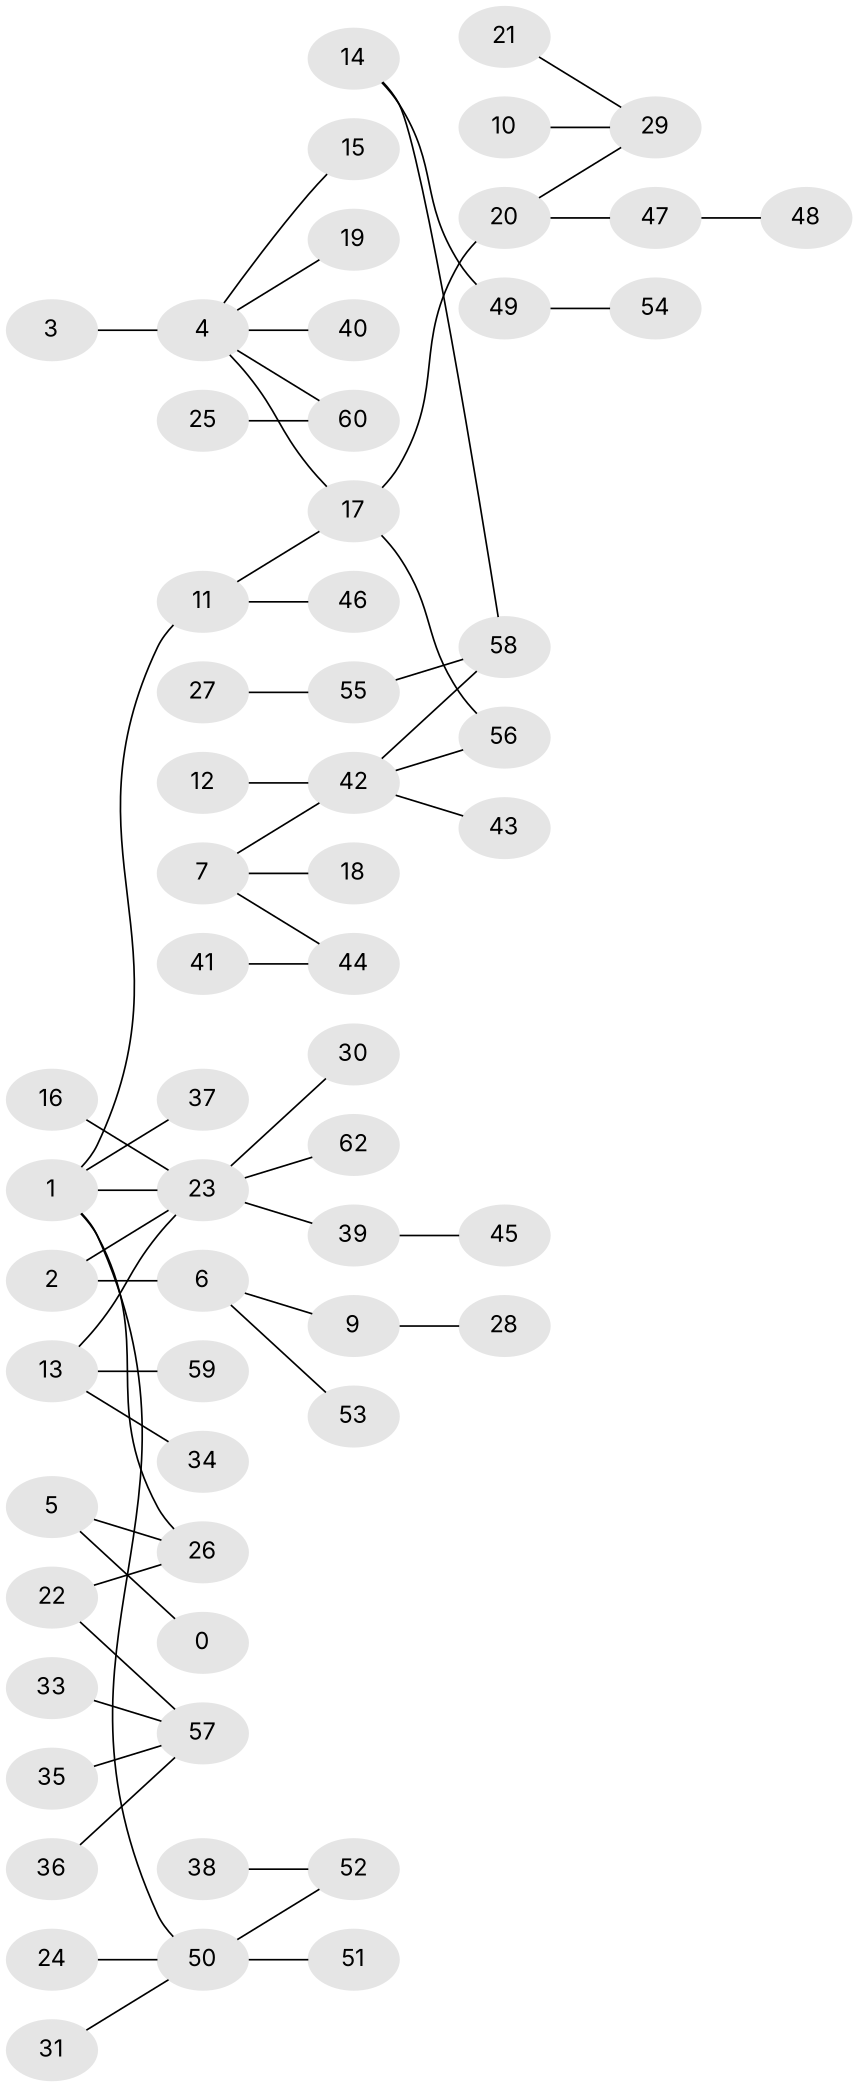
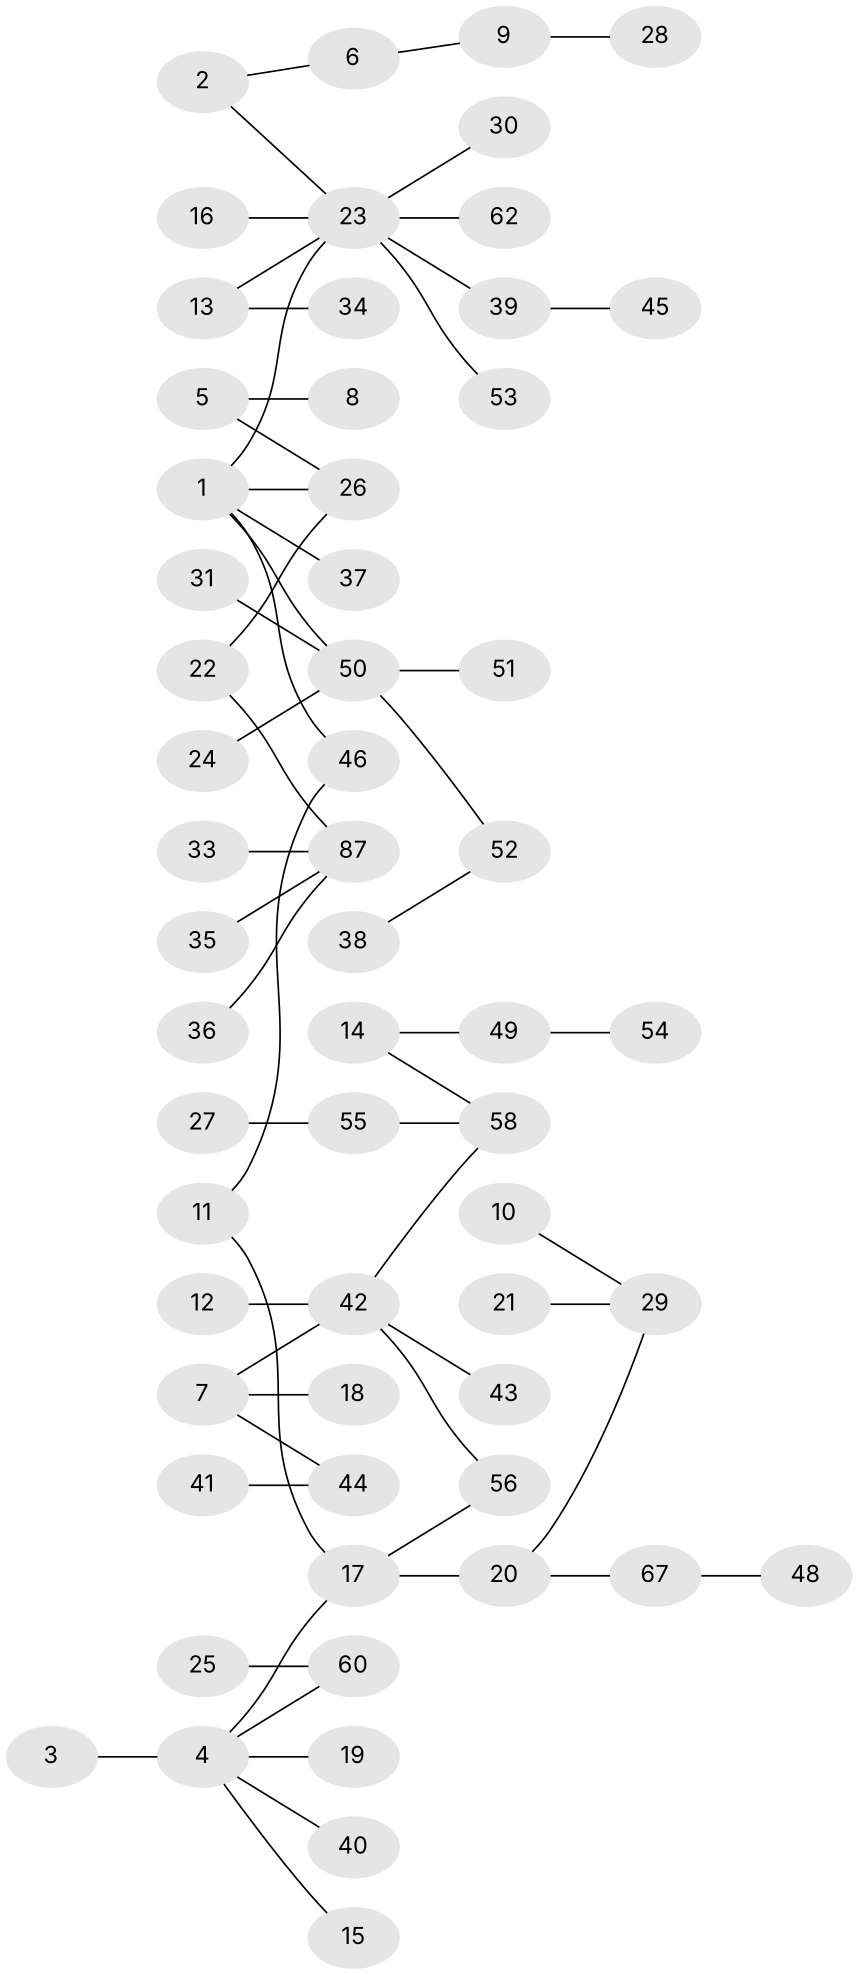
(655, 218) -> (655, 1576)
(127, 896) -> (275, 607)
(278, 1349) -> (429, 308)
(203, 1371) -> none
(203, 1643) -> (354, 399)
(203, 1733) -> (354, 852)
